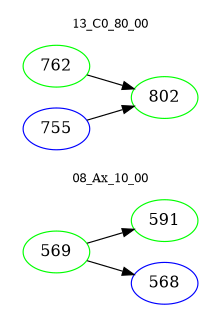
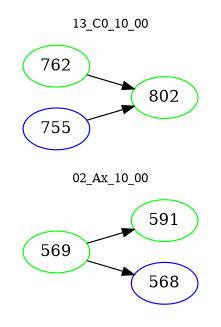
(111, 25) -> (111, 25)
(111, 179) -> (111, 179)
